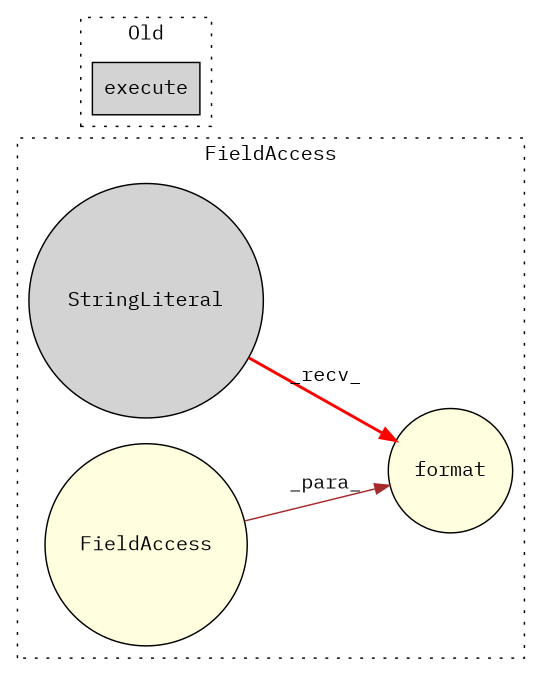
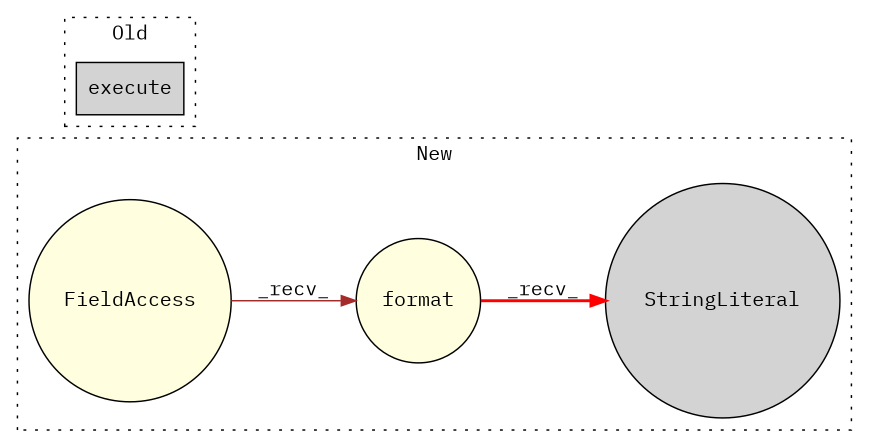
(271, 155) -> (434, 155)
(316, 396) -> (536, 301)
(326, 483) -> (294, 290)
